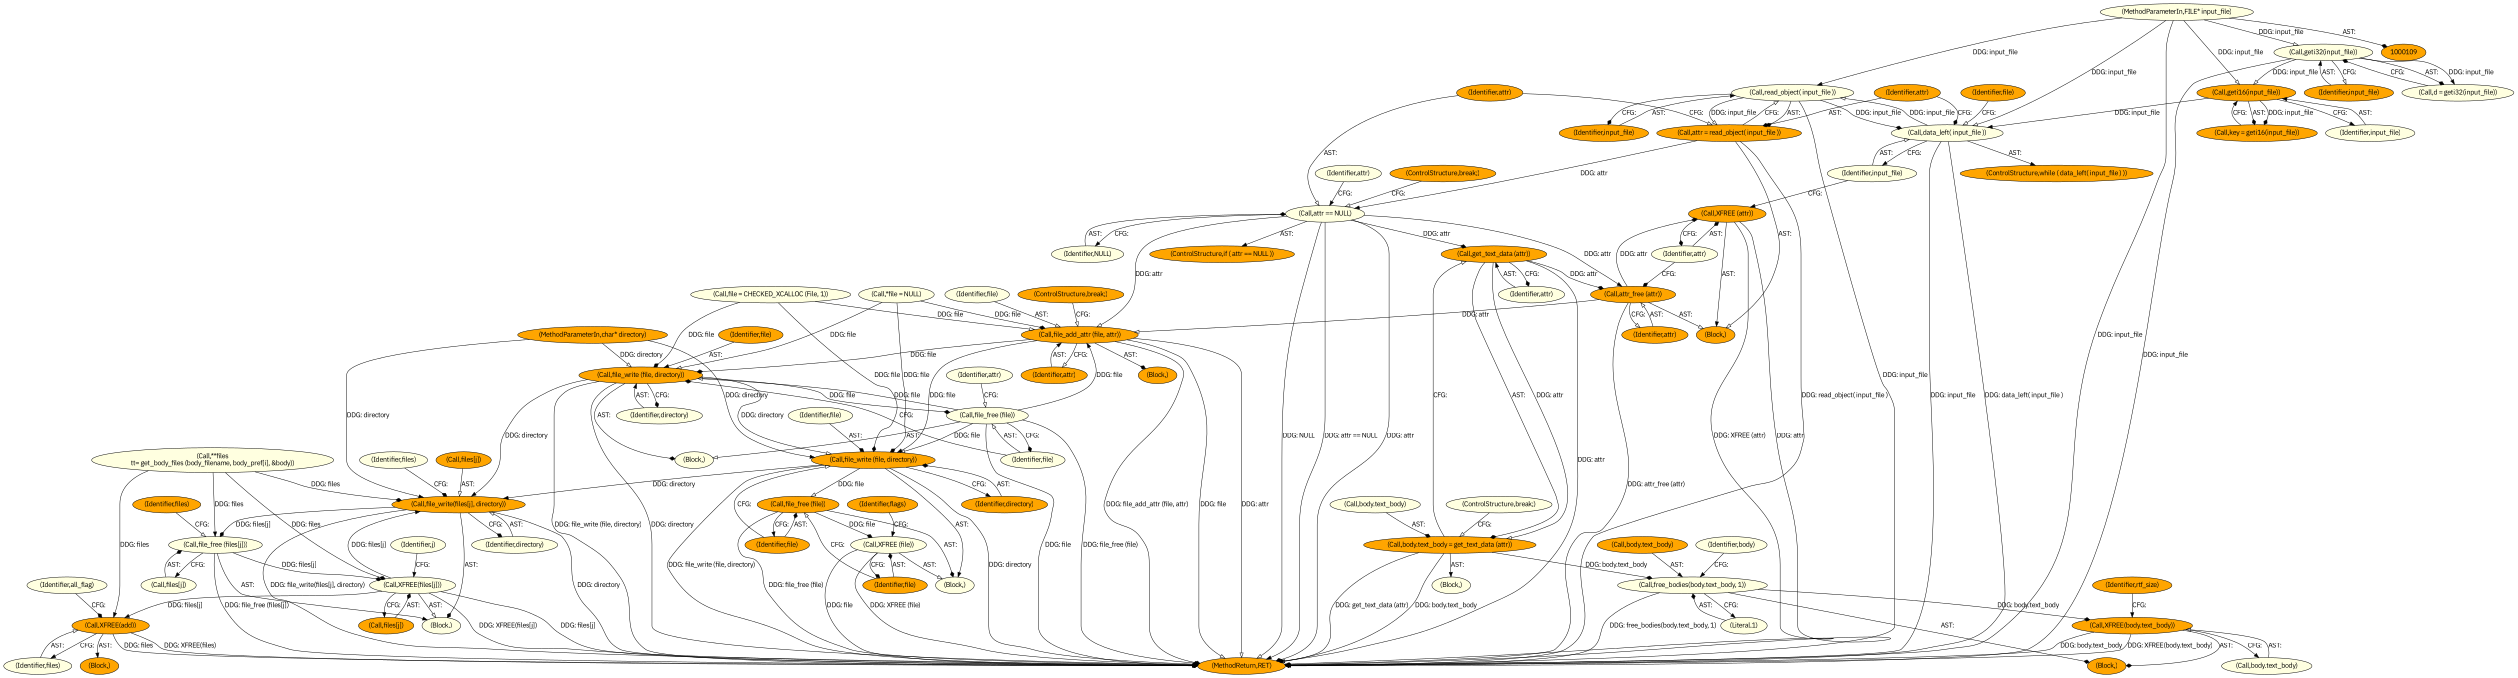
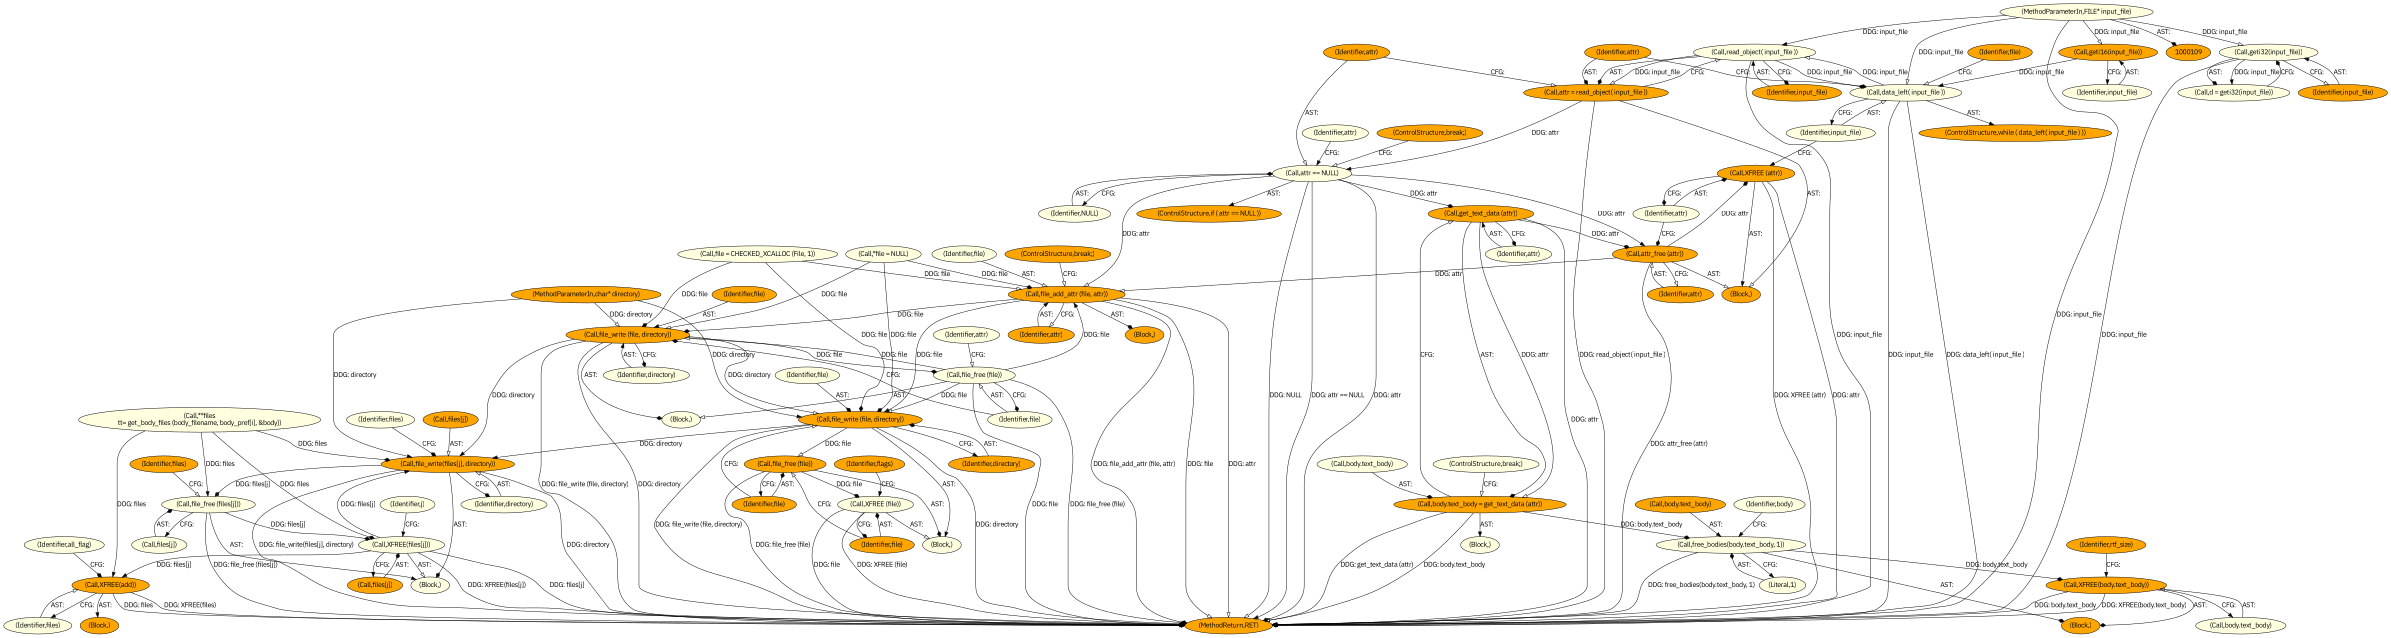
(2275, 68) -> none
(2257, 133) -> none
